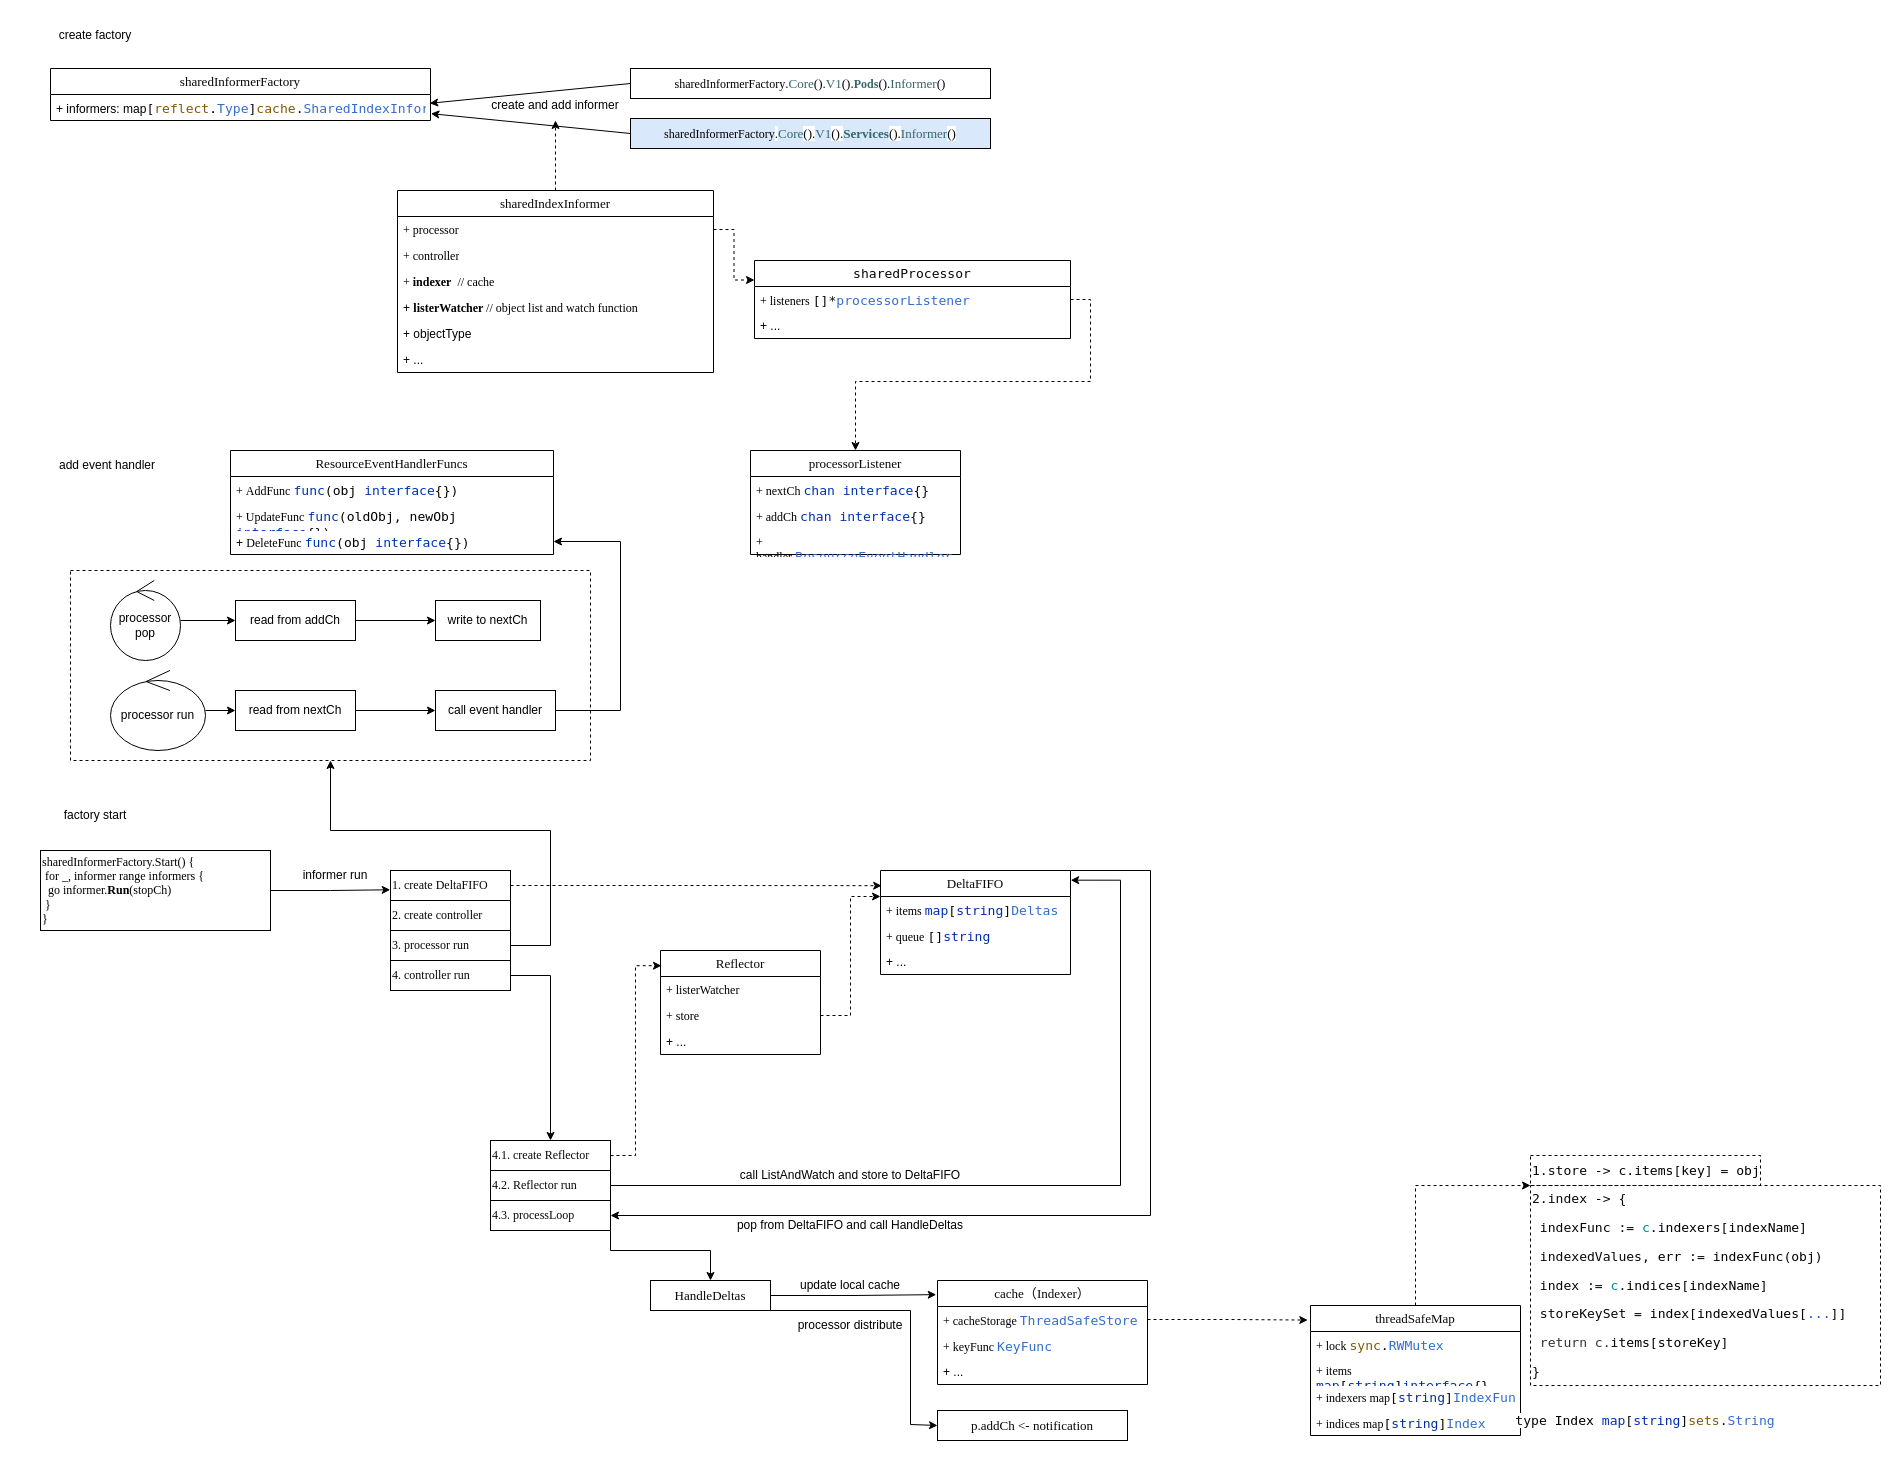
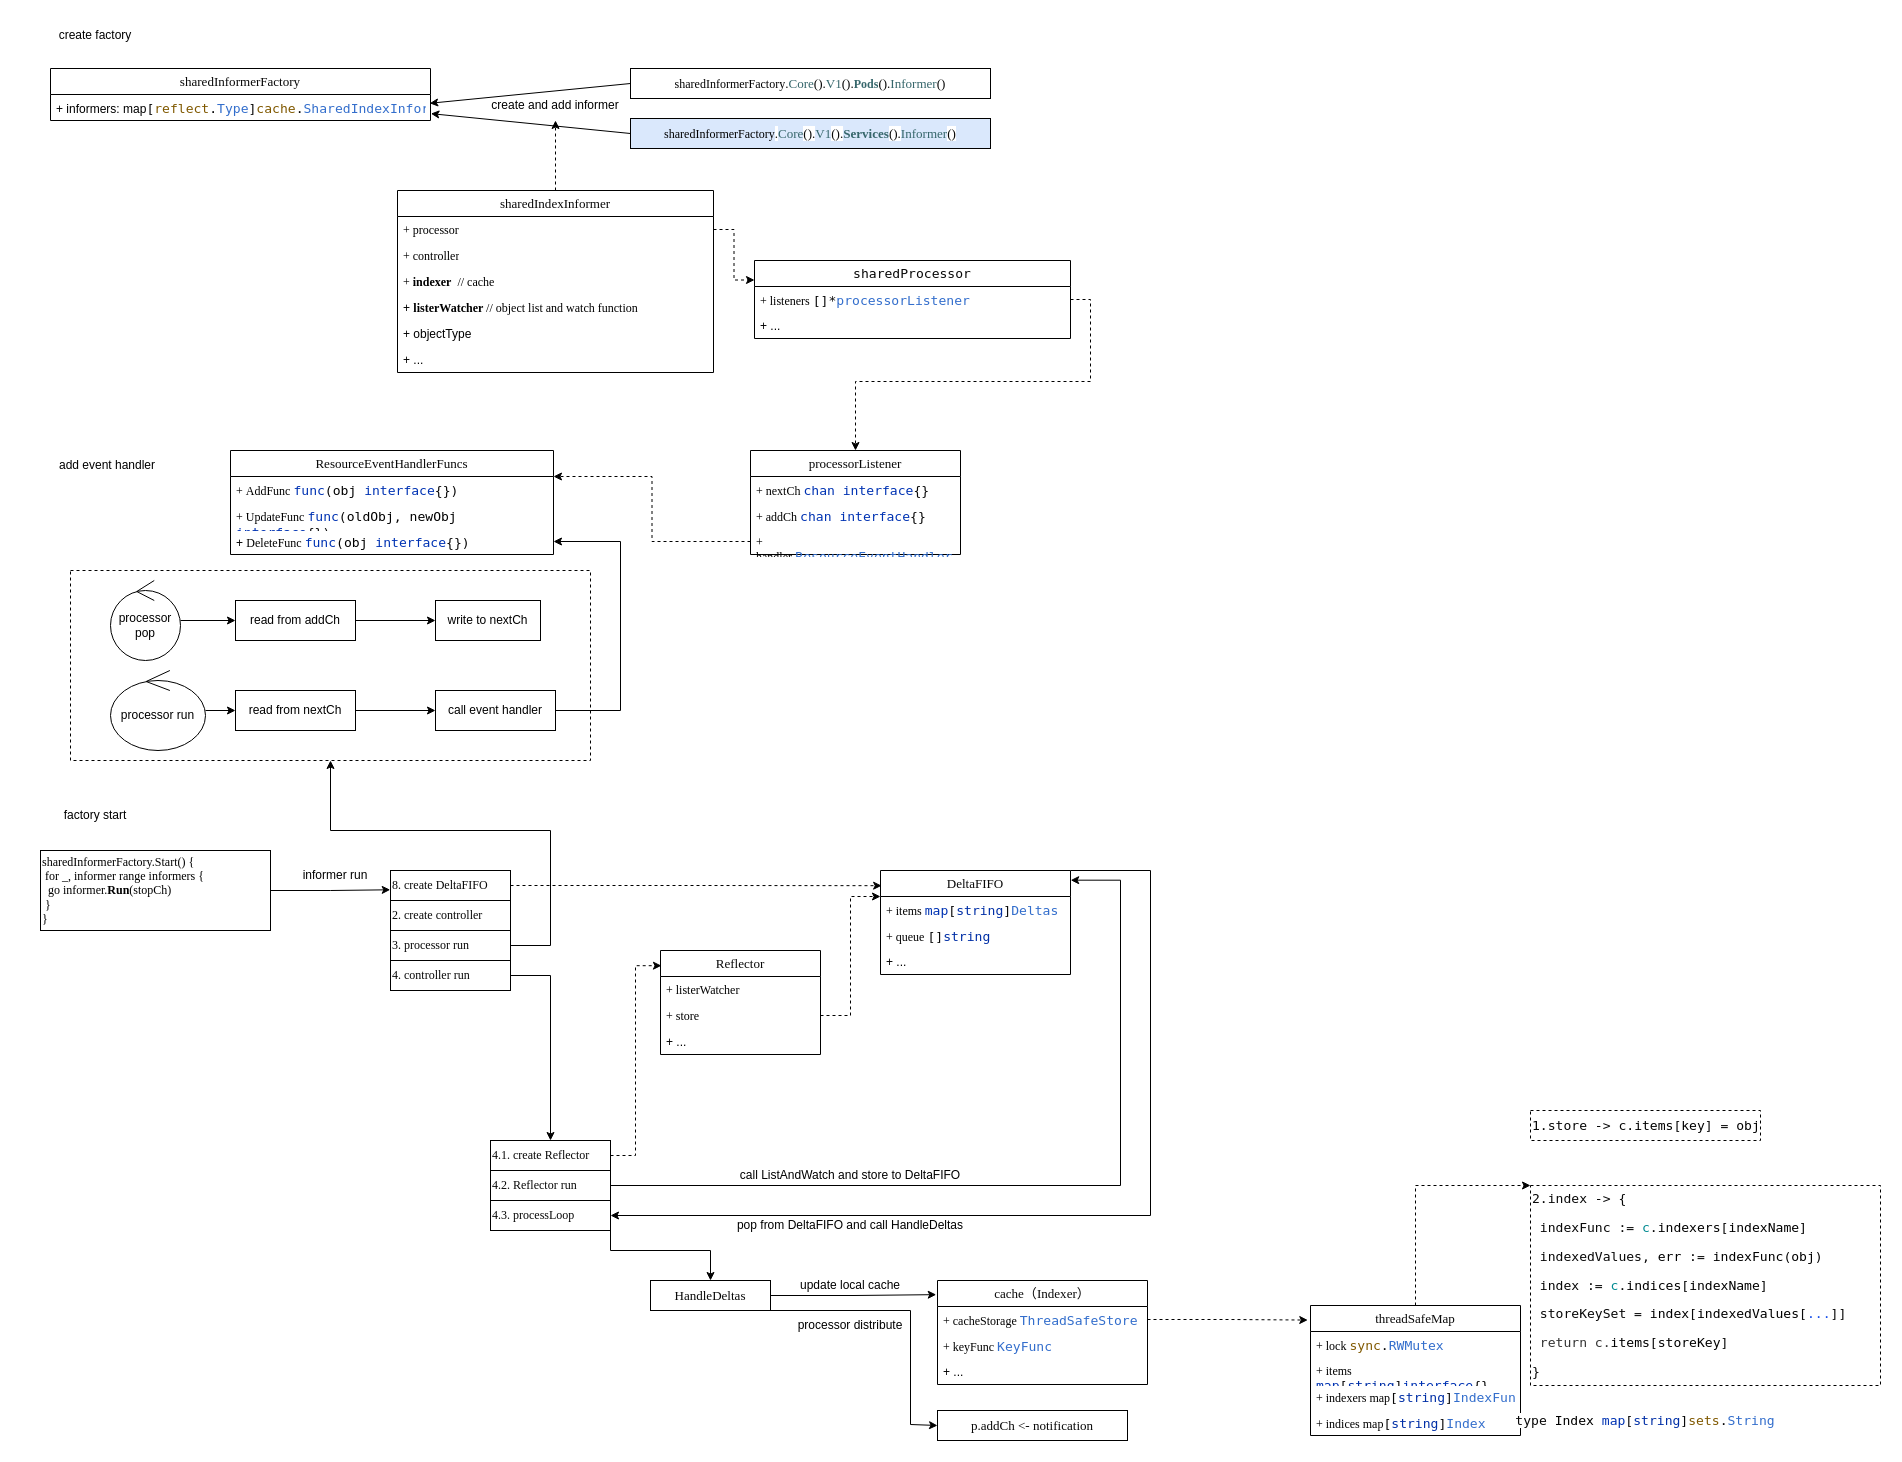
none -> (652, 513)
(450, 886) -> (450, 886)
(1646, 1171) -> (1646, 1126)
